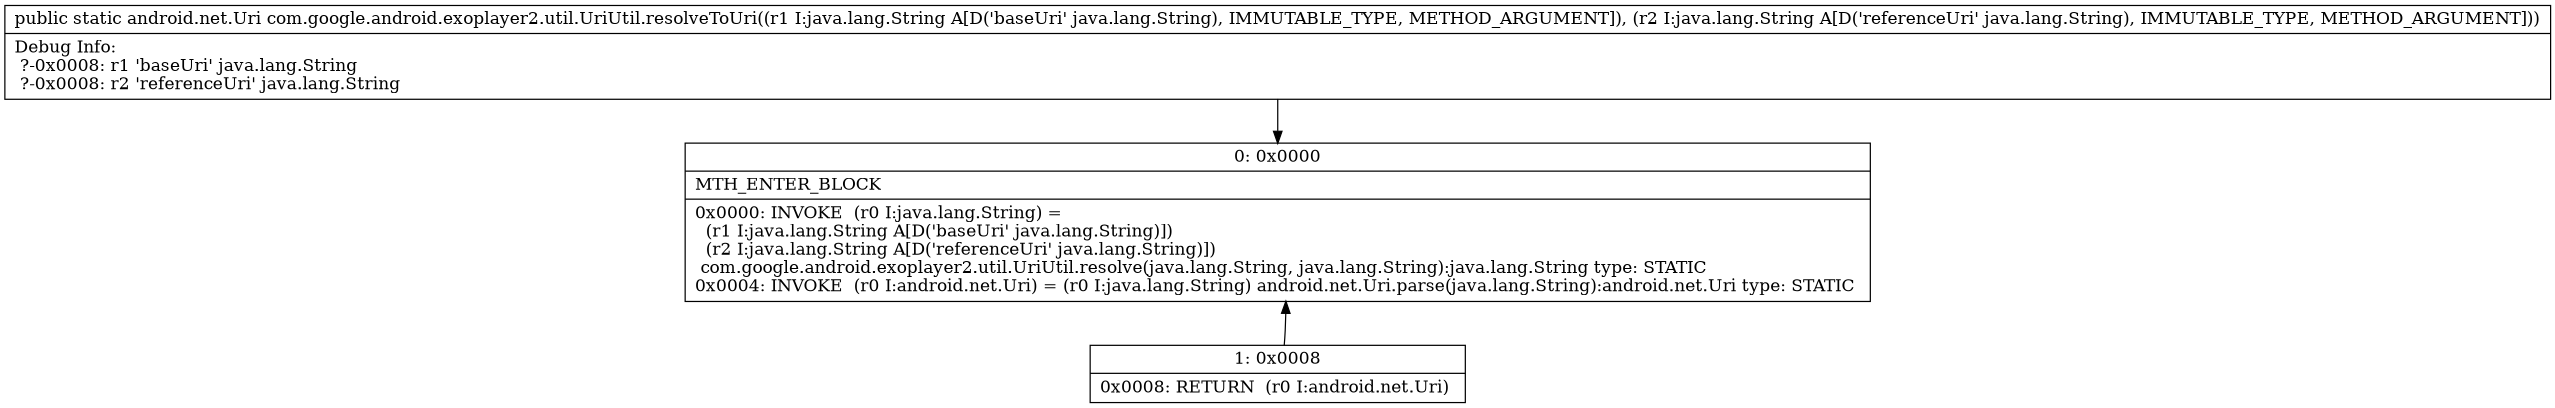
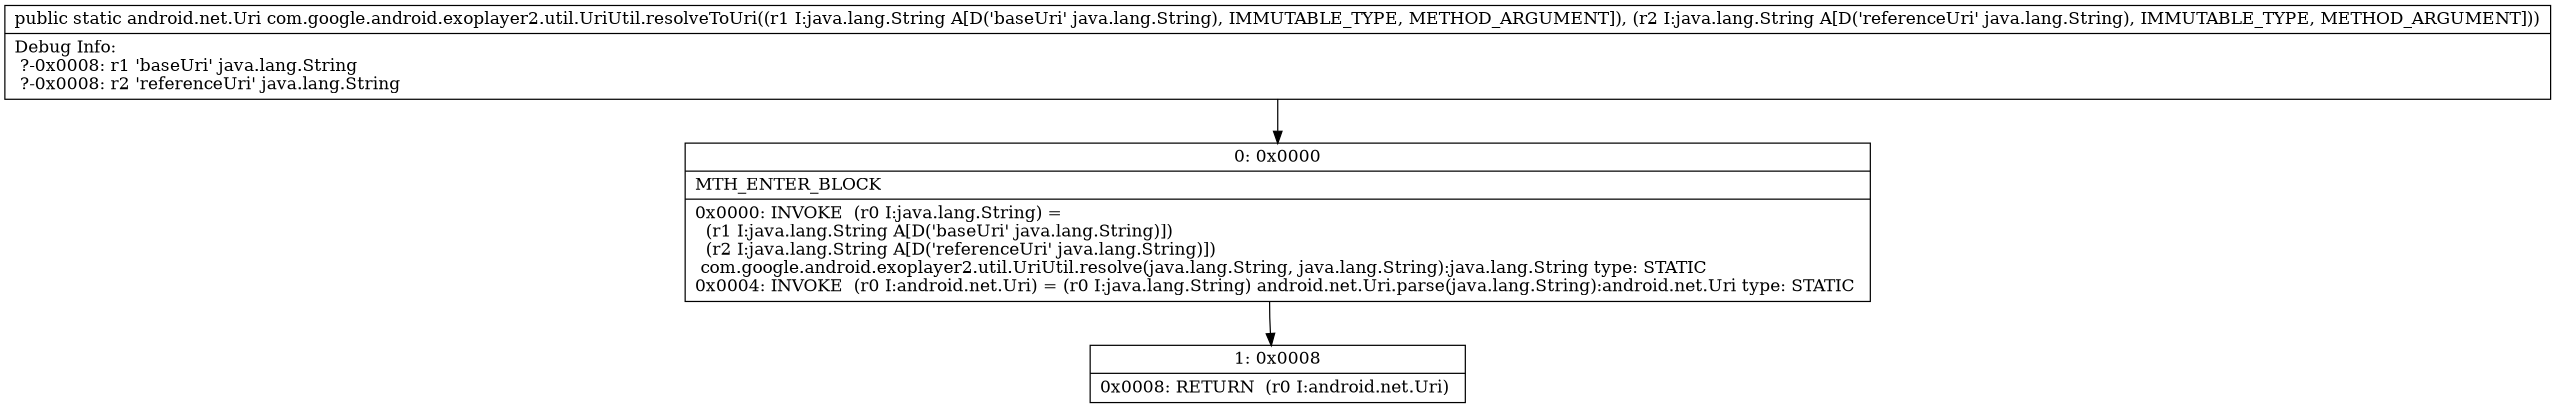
(1285, 330) -> (1270, 317)
